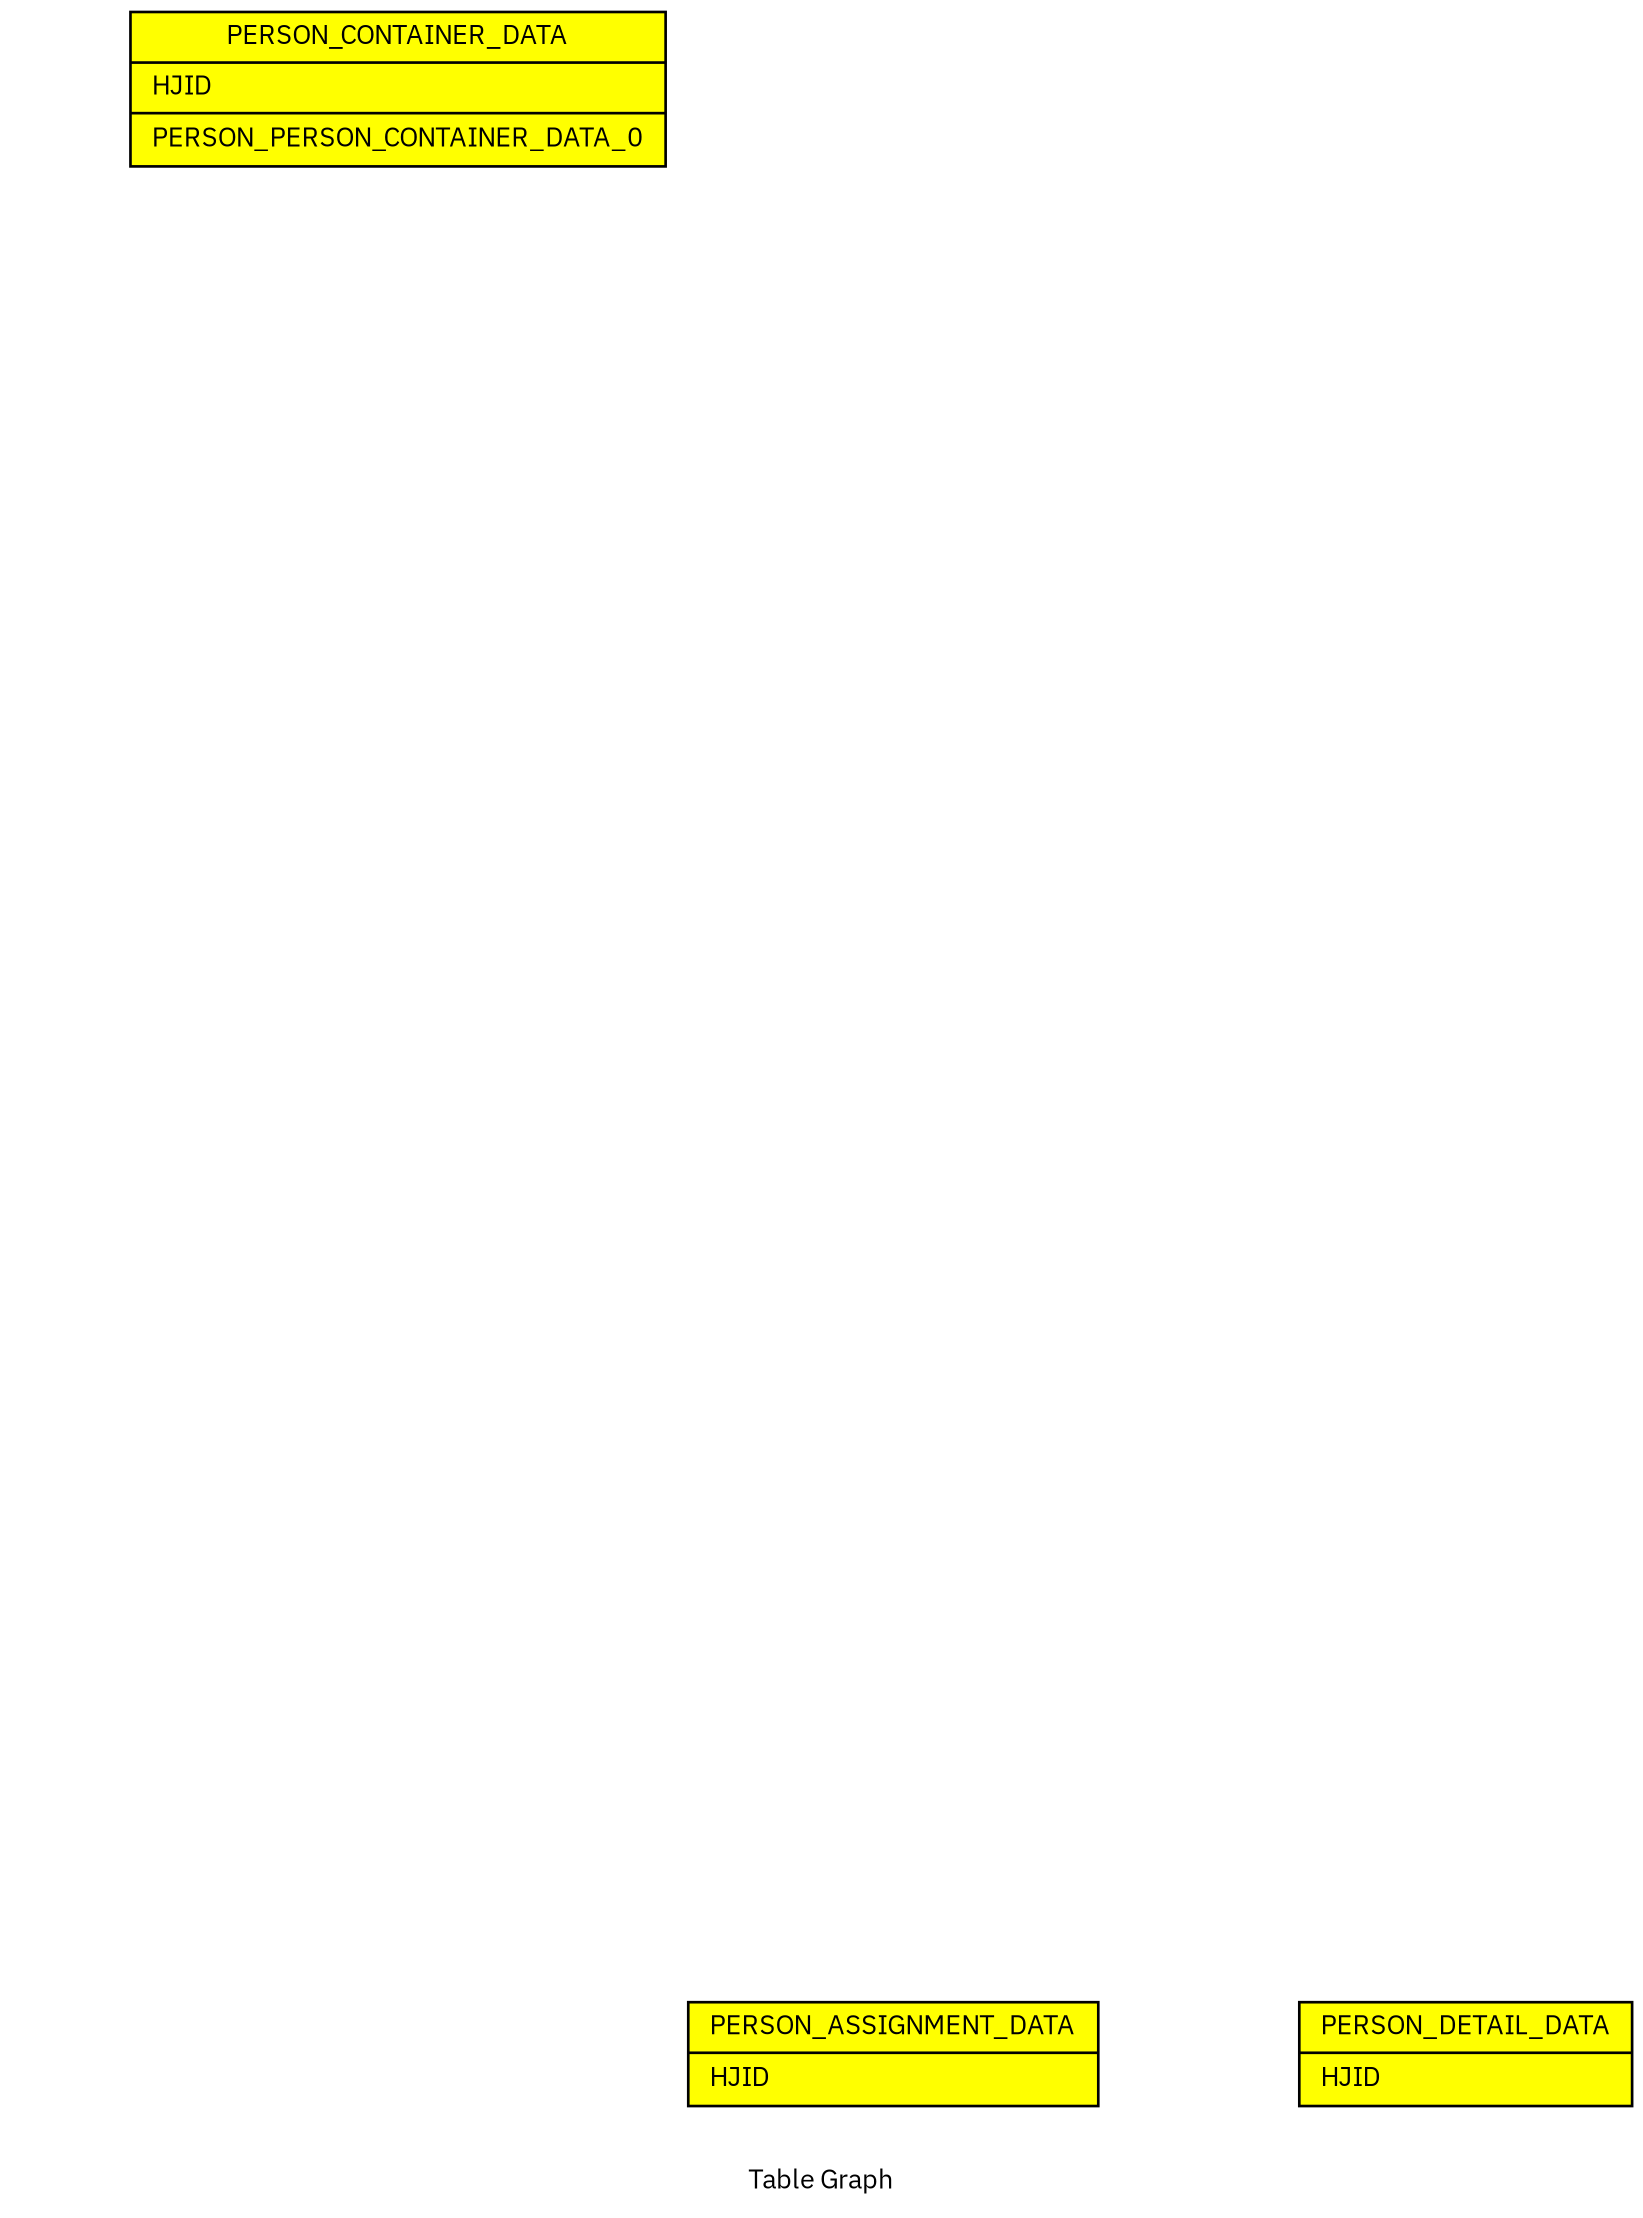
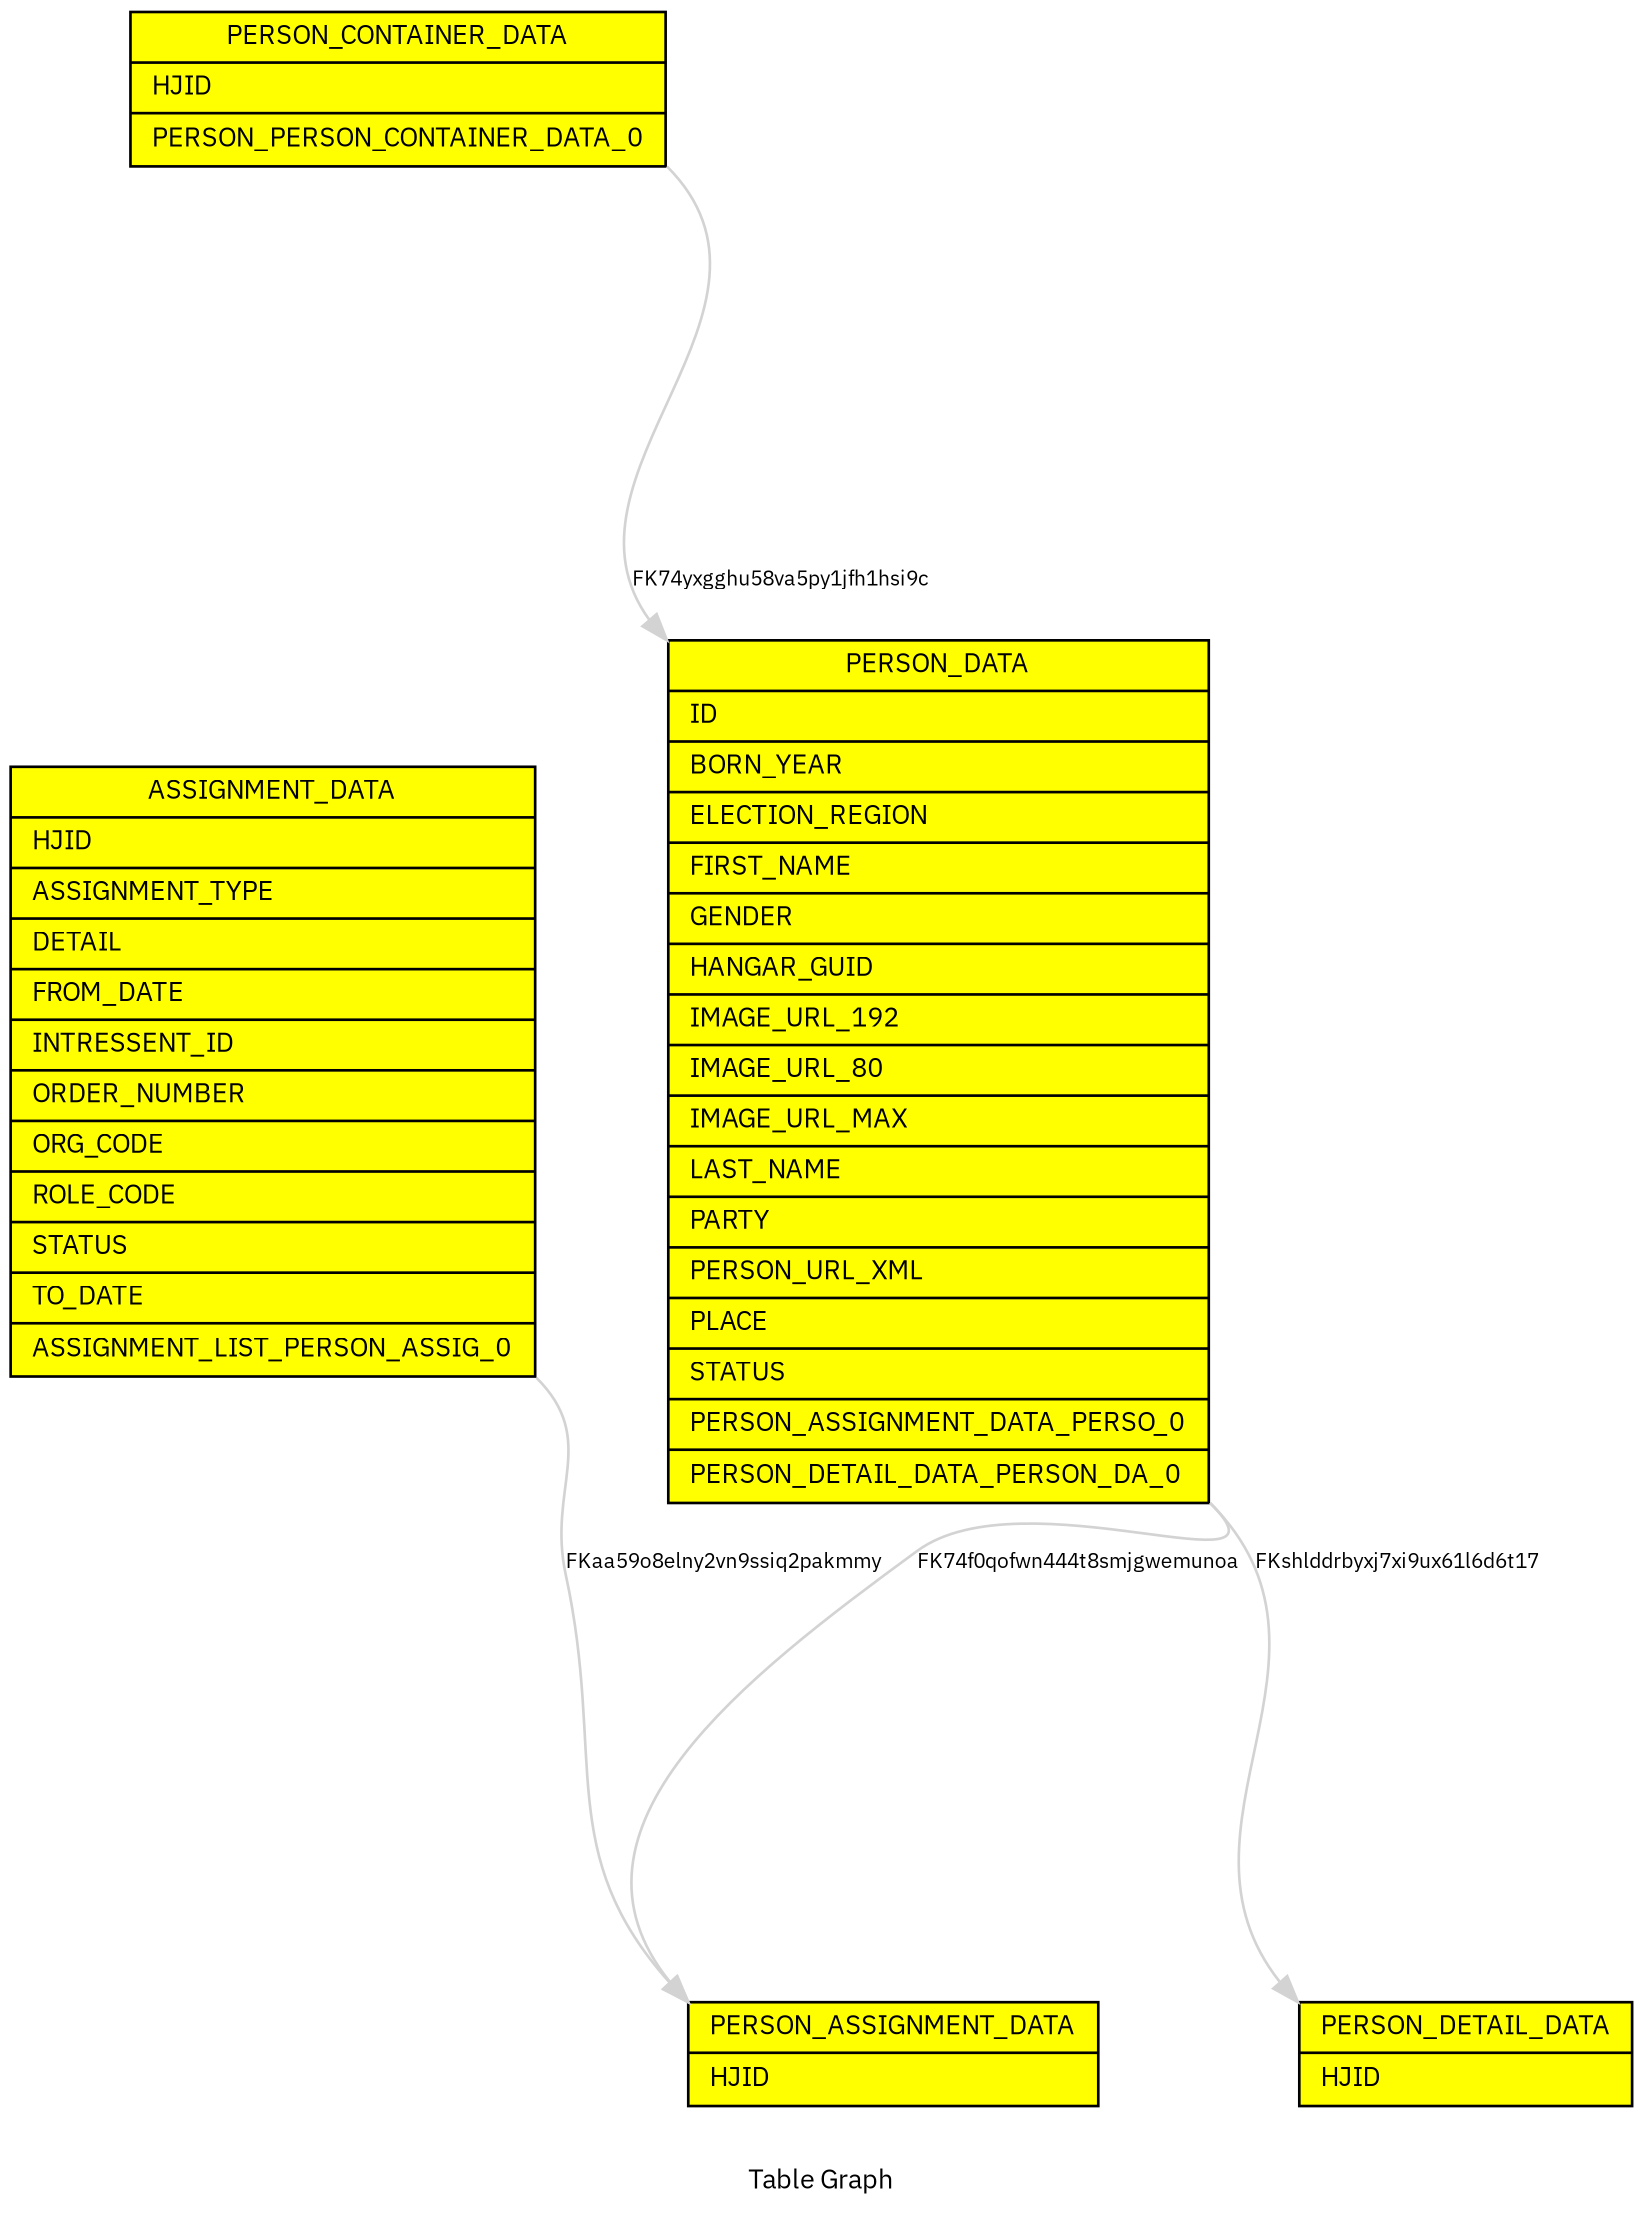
none -> (273, 1072)
none -> (939, 1072)
